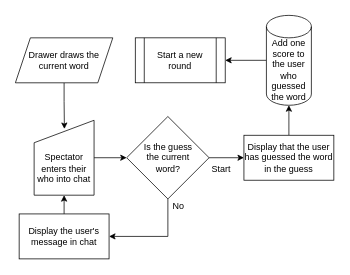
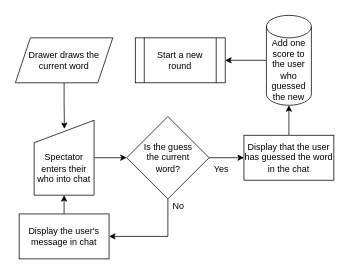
(289, 70) -> (289, 70)
(289, 158) -> (289, 158)
(222, 169) -> (222, 169)
